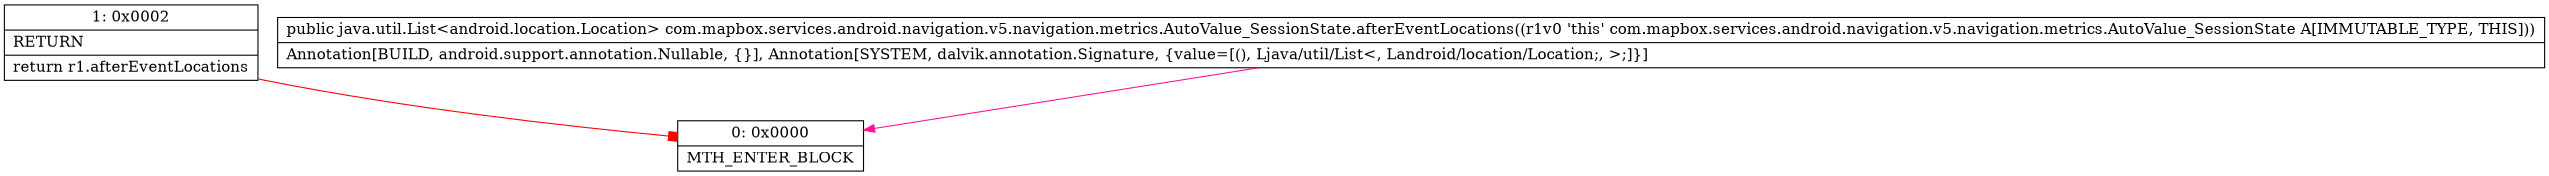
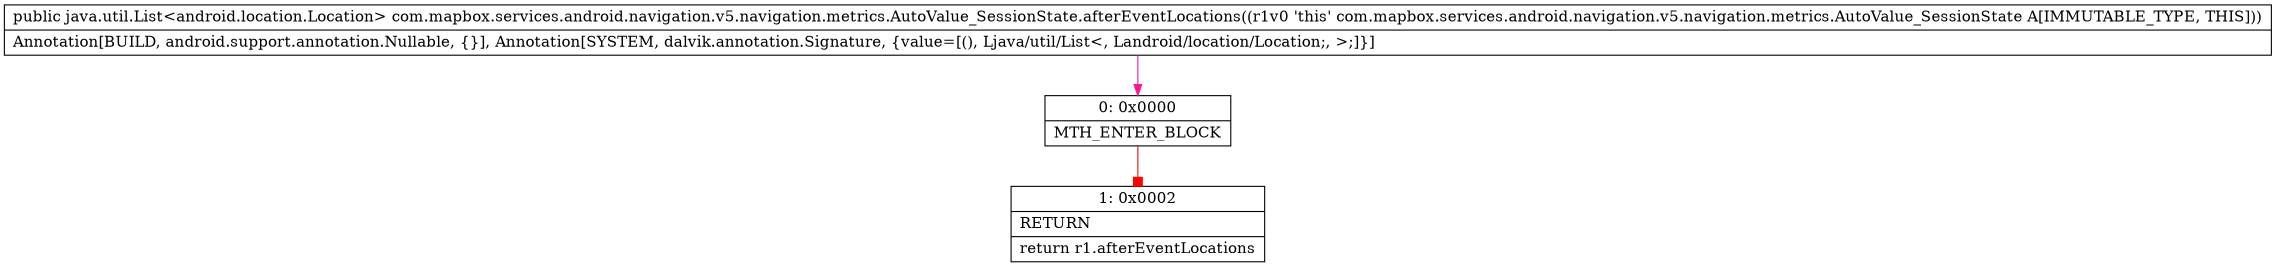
(462, 112) -> (1138, 161)
